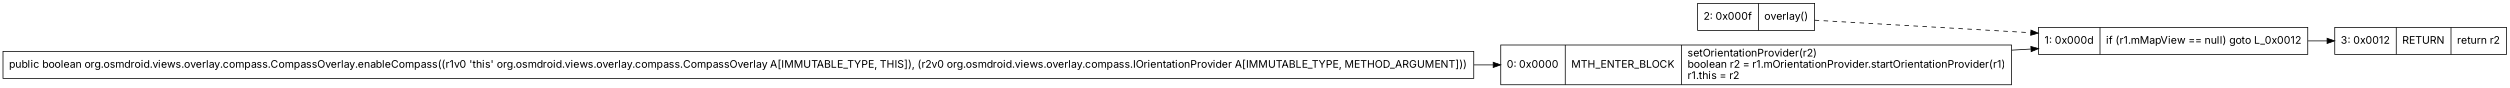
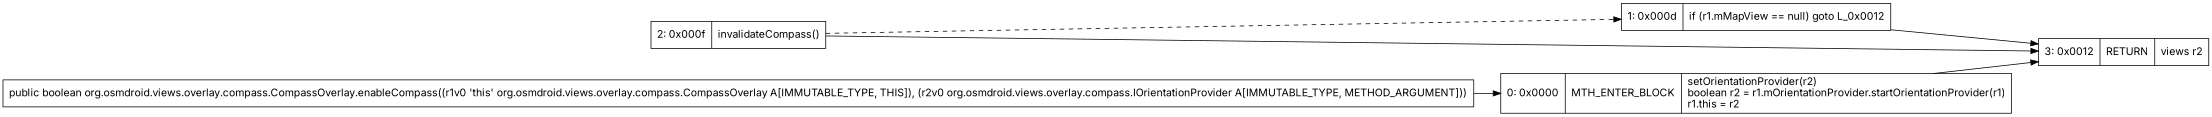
(1786, 16) -> (769, 34)
(2479, 40) -> (2182, 52)
none -> (1428, 43)
(2021, 50) -> (1982, 68)
